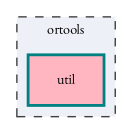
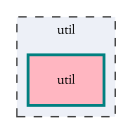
(66, 30) -> (66, 30)
